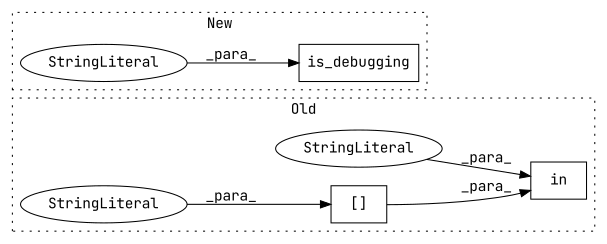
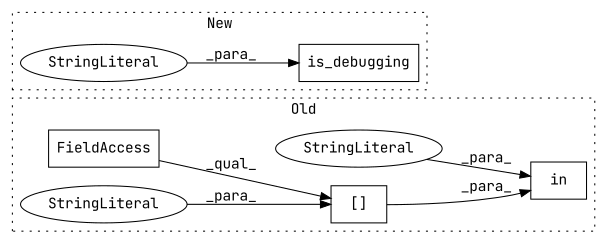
none -> (104, 149)
